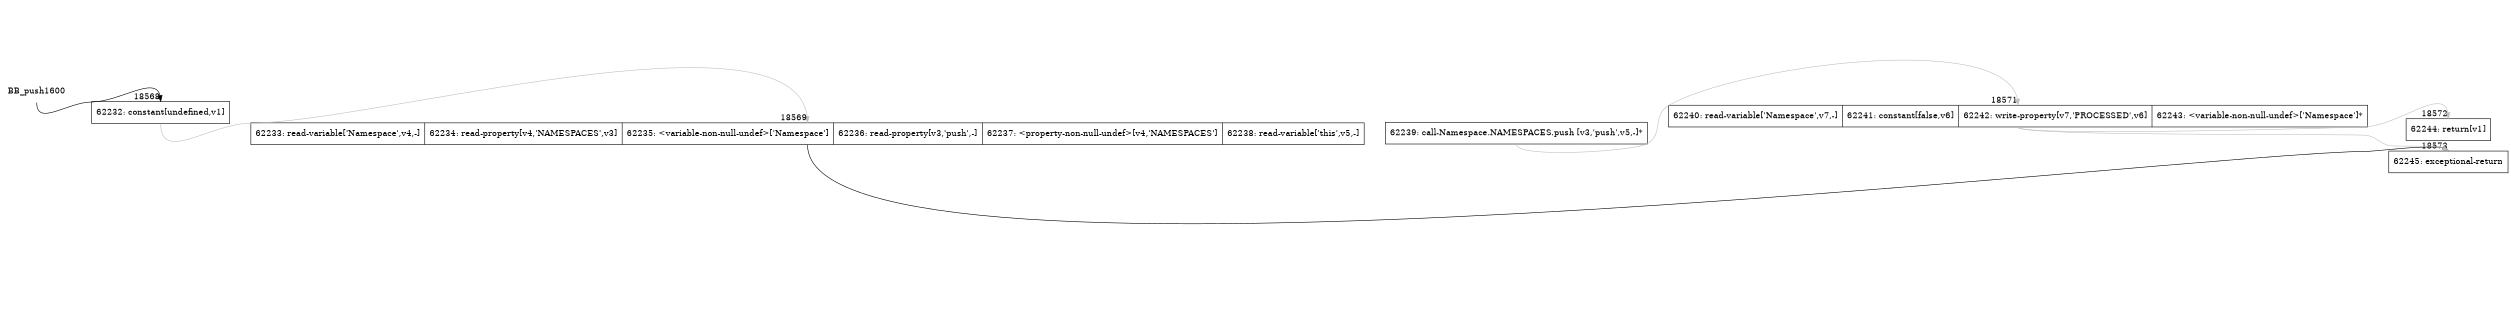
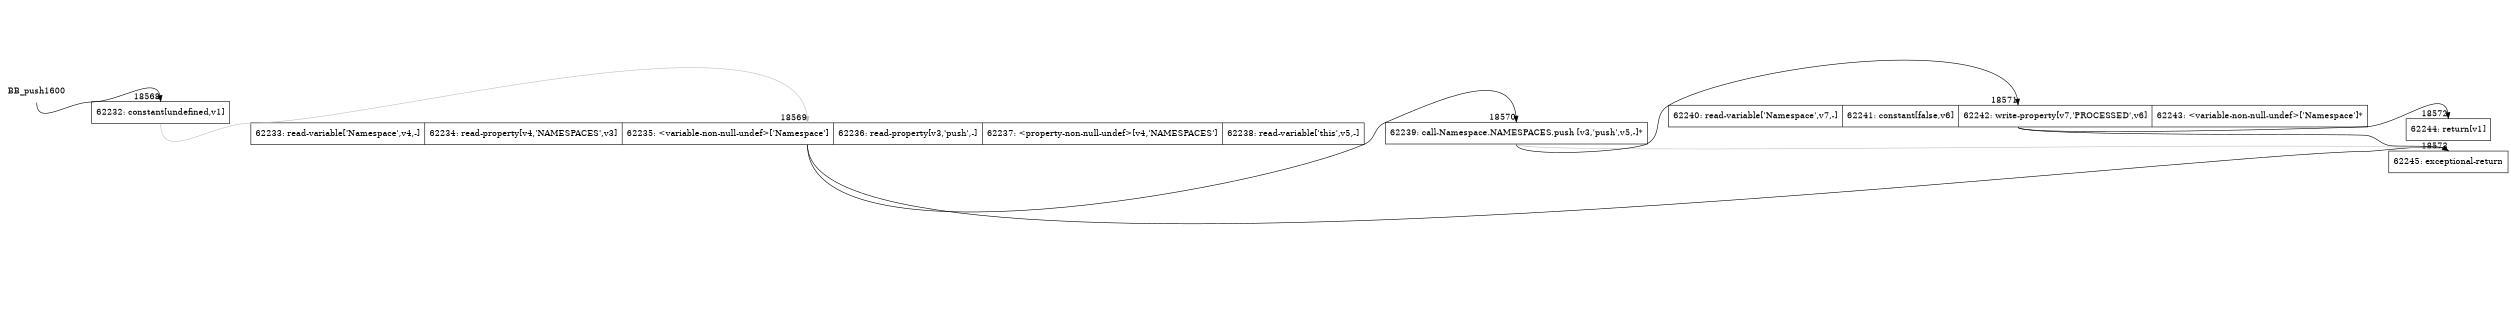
(1758, 77) -> (1758, 77)
(2237, 130) -> (2237, 130)
(2232, 134) -> (2232, 134)
none -> (1979, 148)
none -> (1165, 193)
